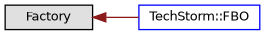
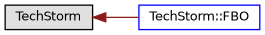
(49, 17) -> (49, 17)
